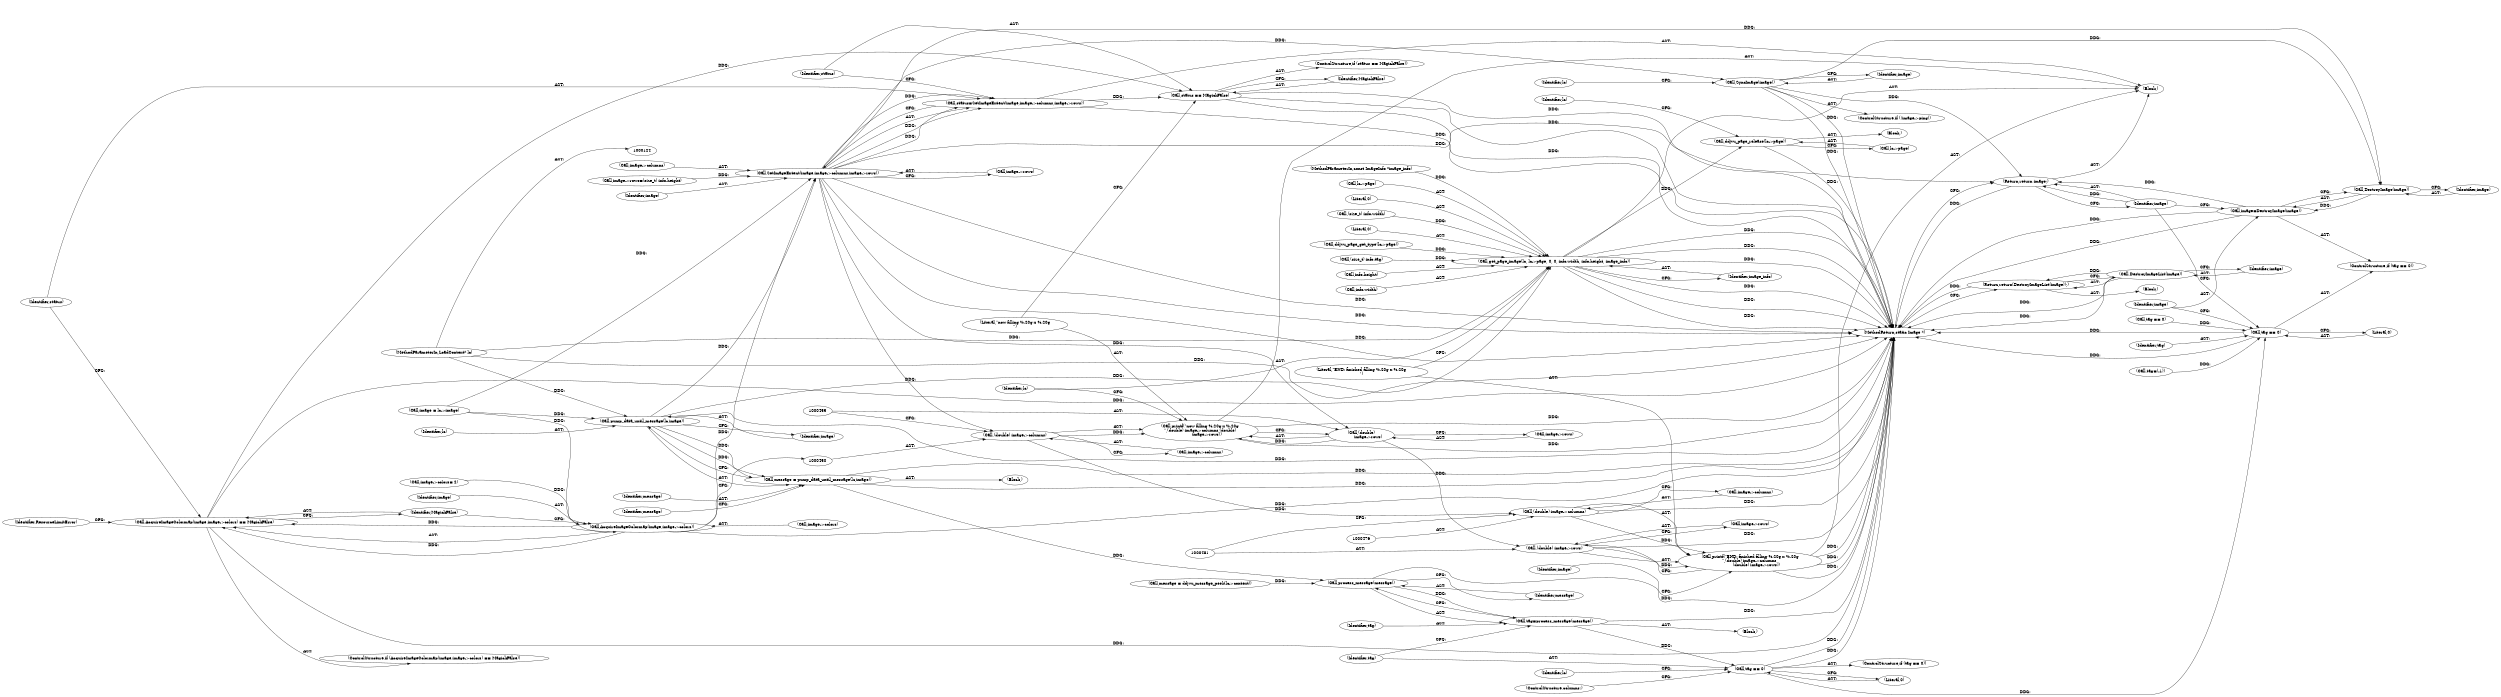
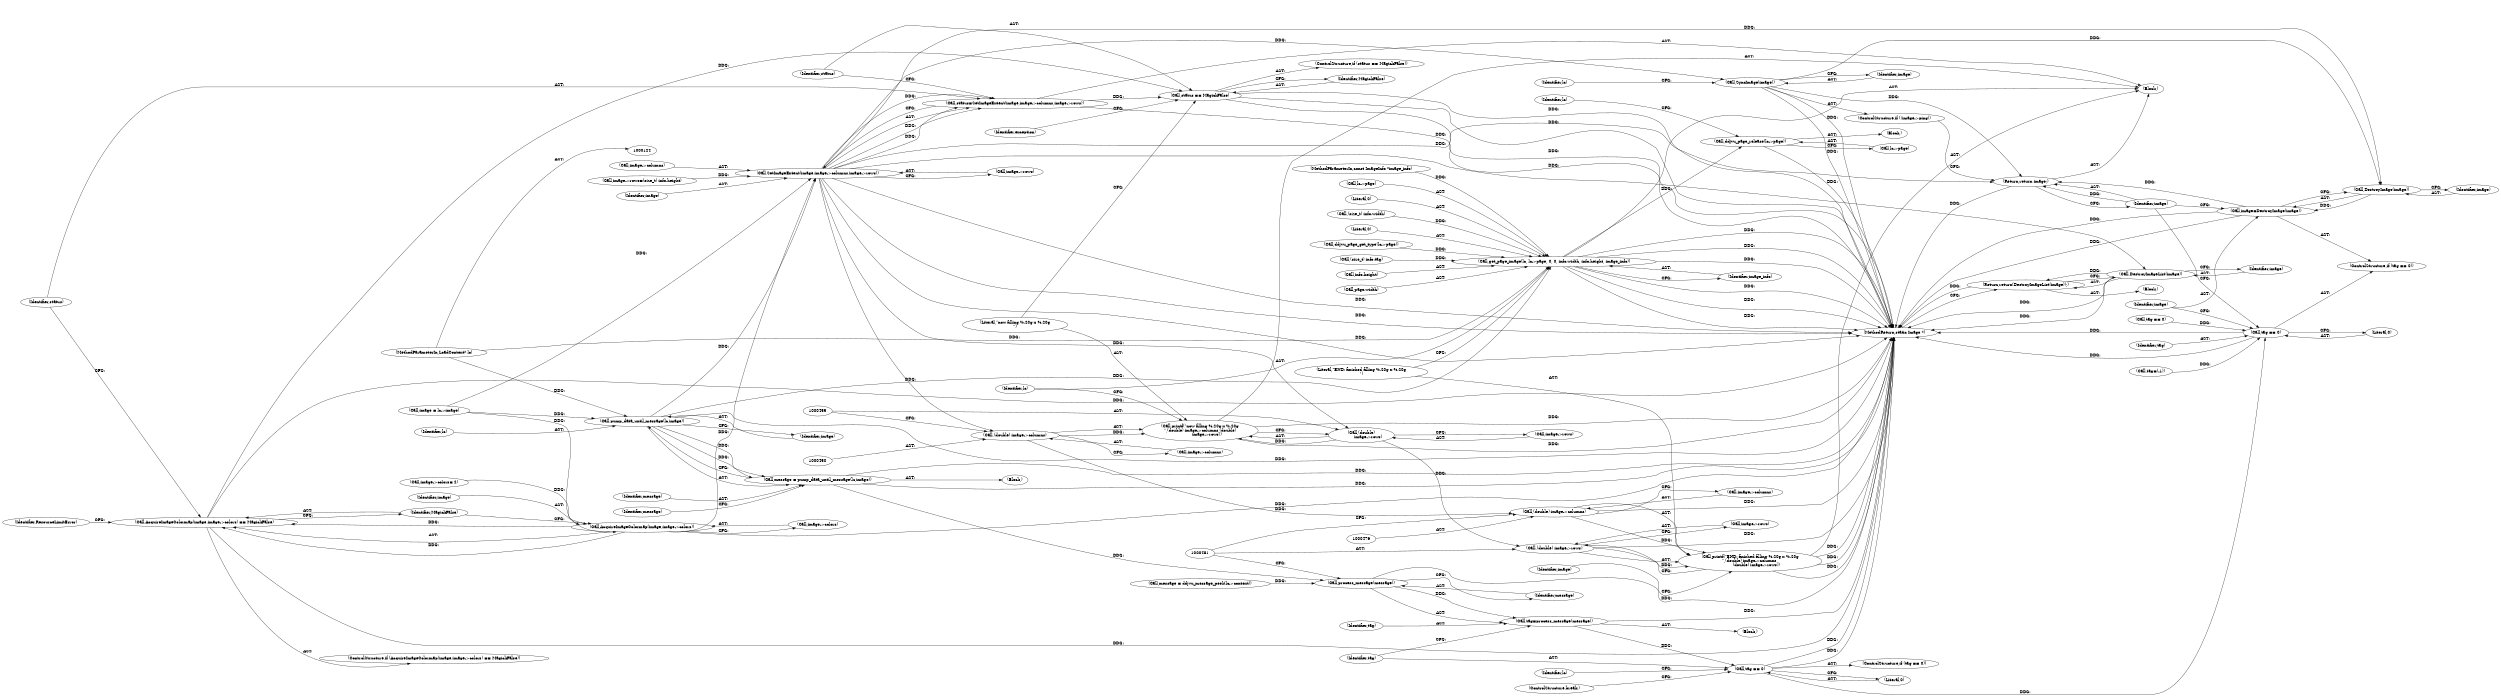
none -> (1015, 132)
none -> (1502, 175)
(1921, 238) -> (1947, 165)
(1361, 290) -> (1361, 290)
(1182, 363) -> none
(733, 476) -> (739, 533)
(1446, 608) -> (1276, 566)
(1554, 688) -> (1554, 688)
